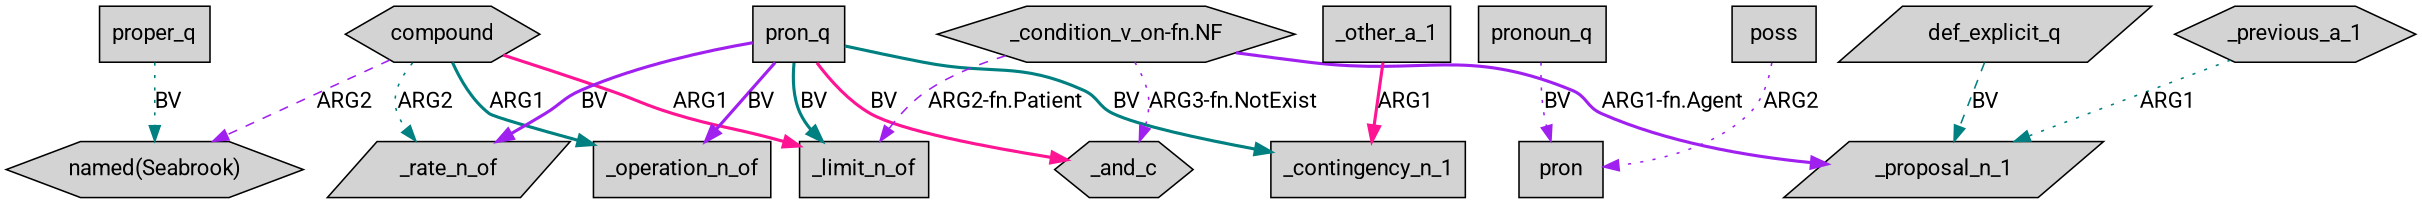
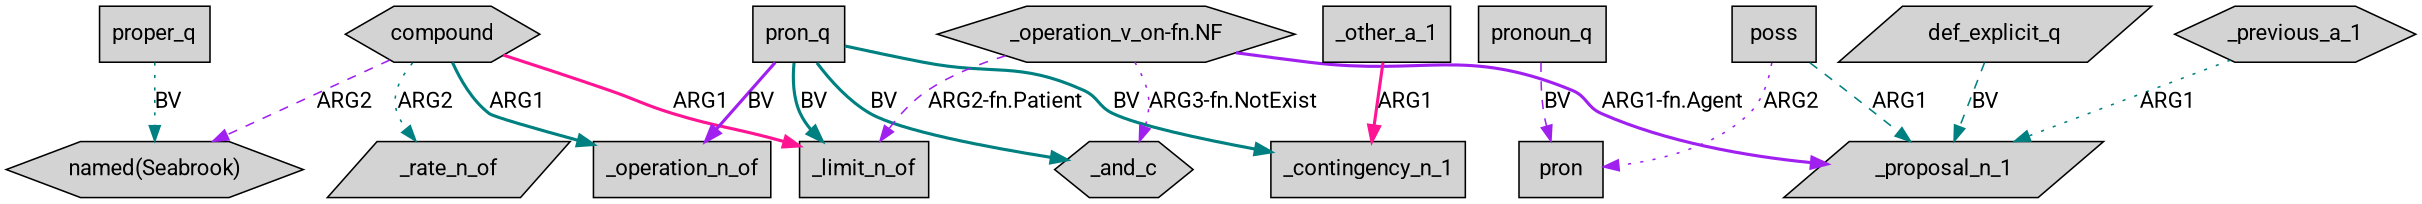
(1116, 34) -> (1116, 34)
(626, 73) -> none
(1542, 95) -> (1542, 95)
none -> (1854, 97)
(923, 132) -> (923, 132)
